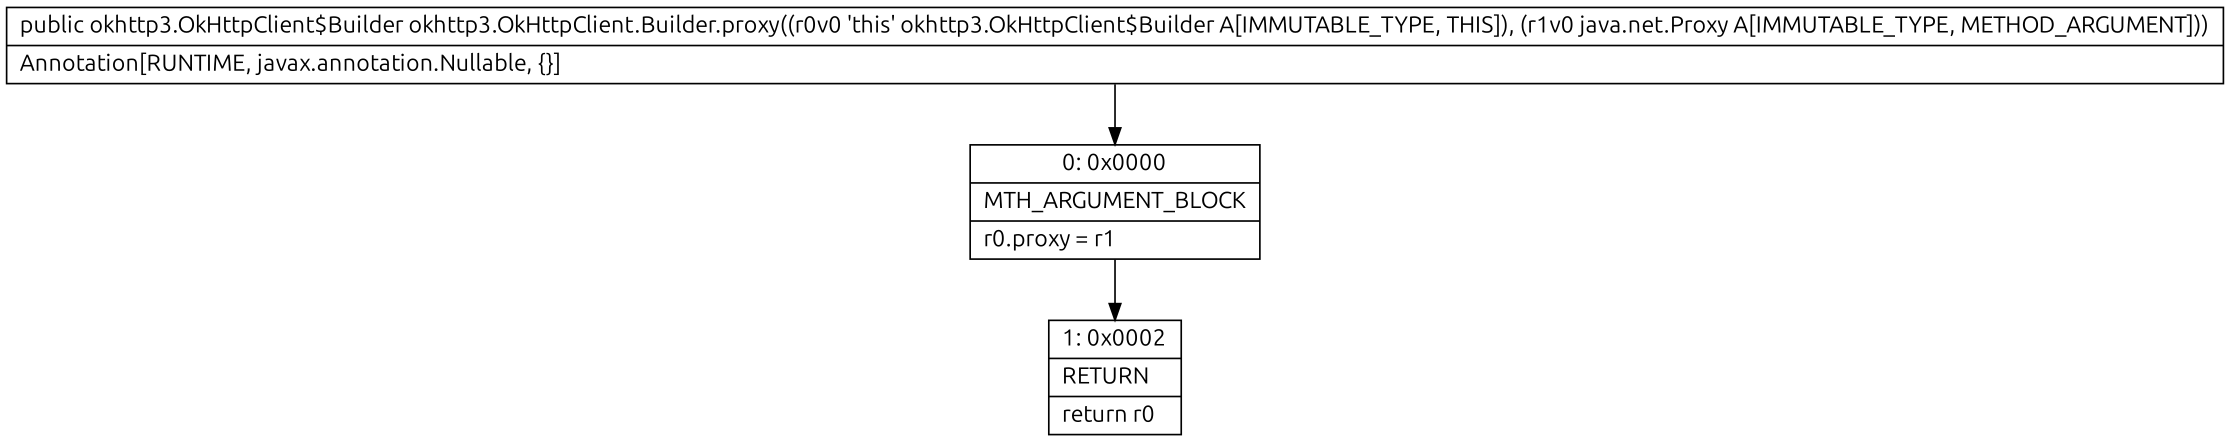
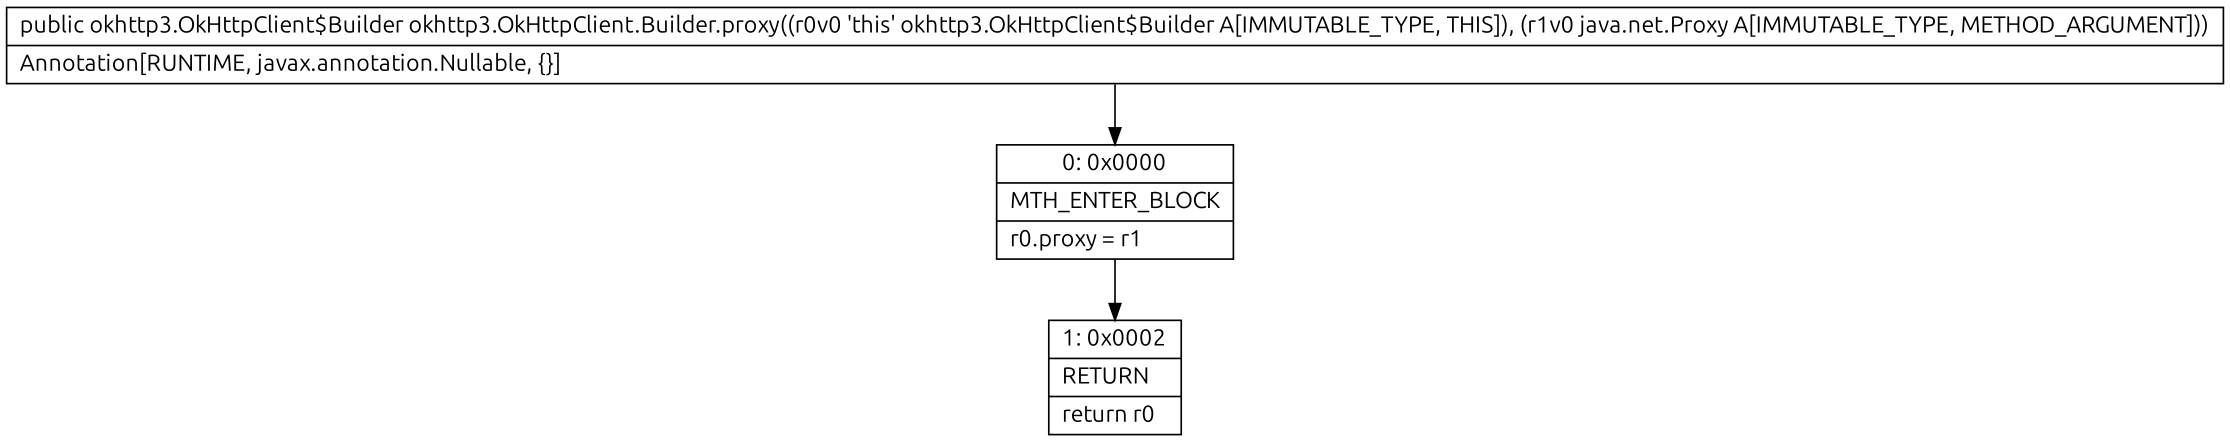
(1115, 201) -> (1115, 201)
